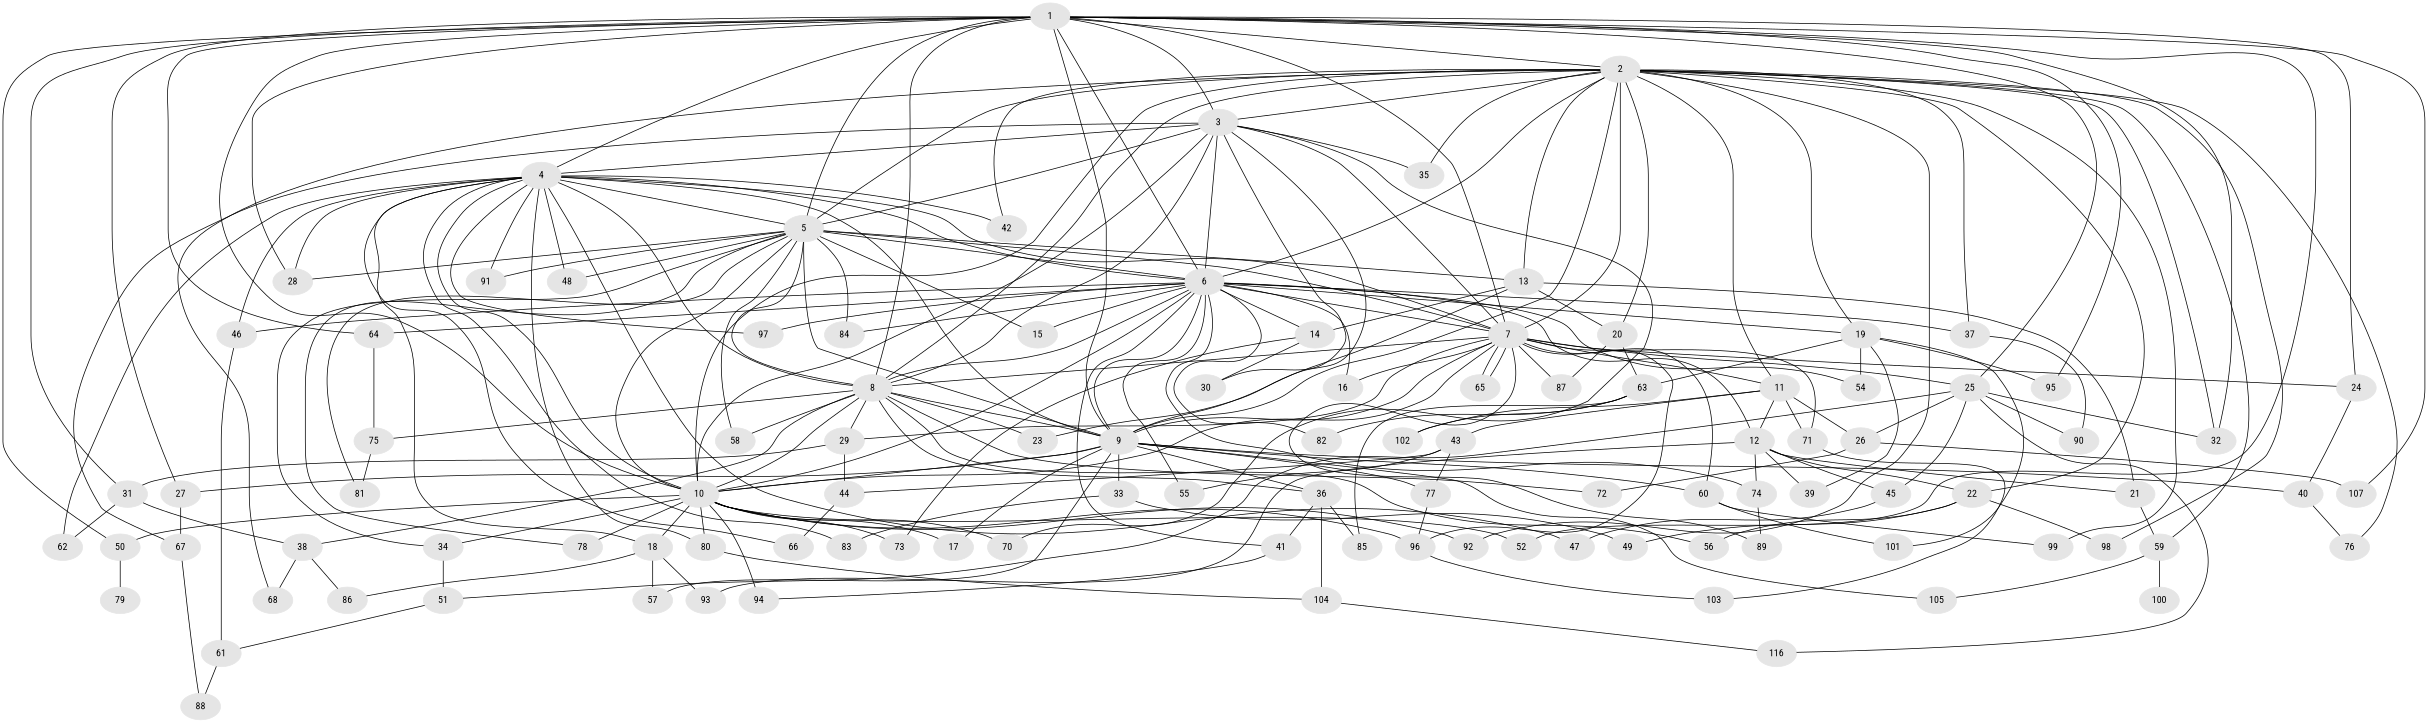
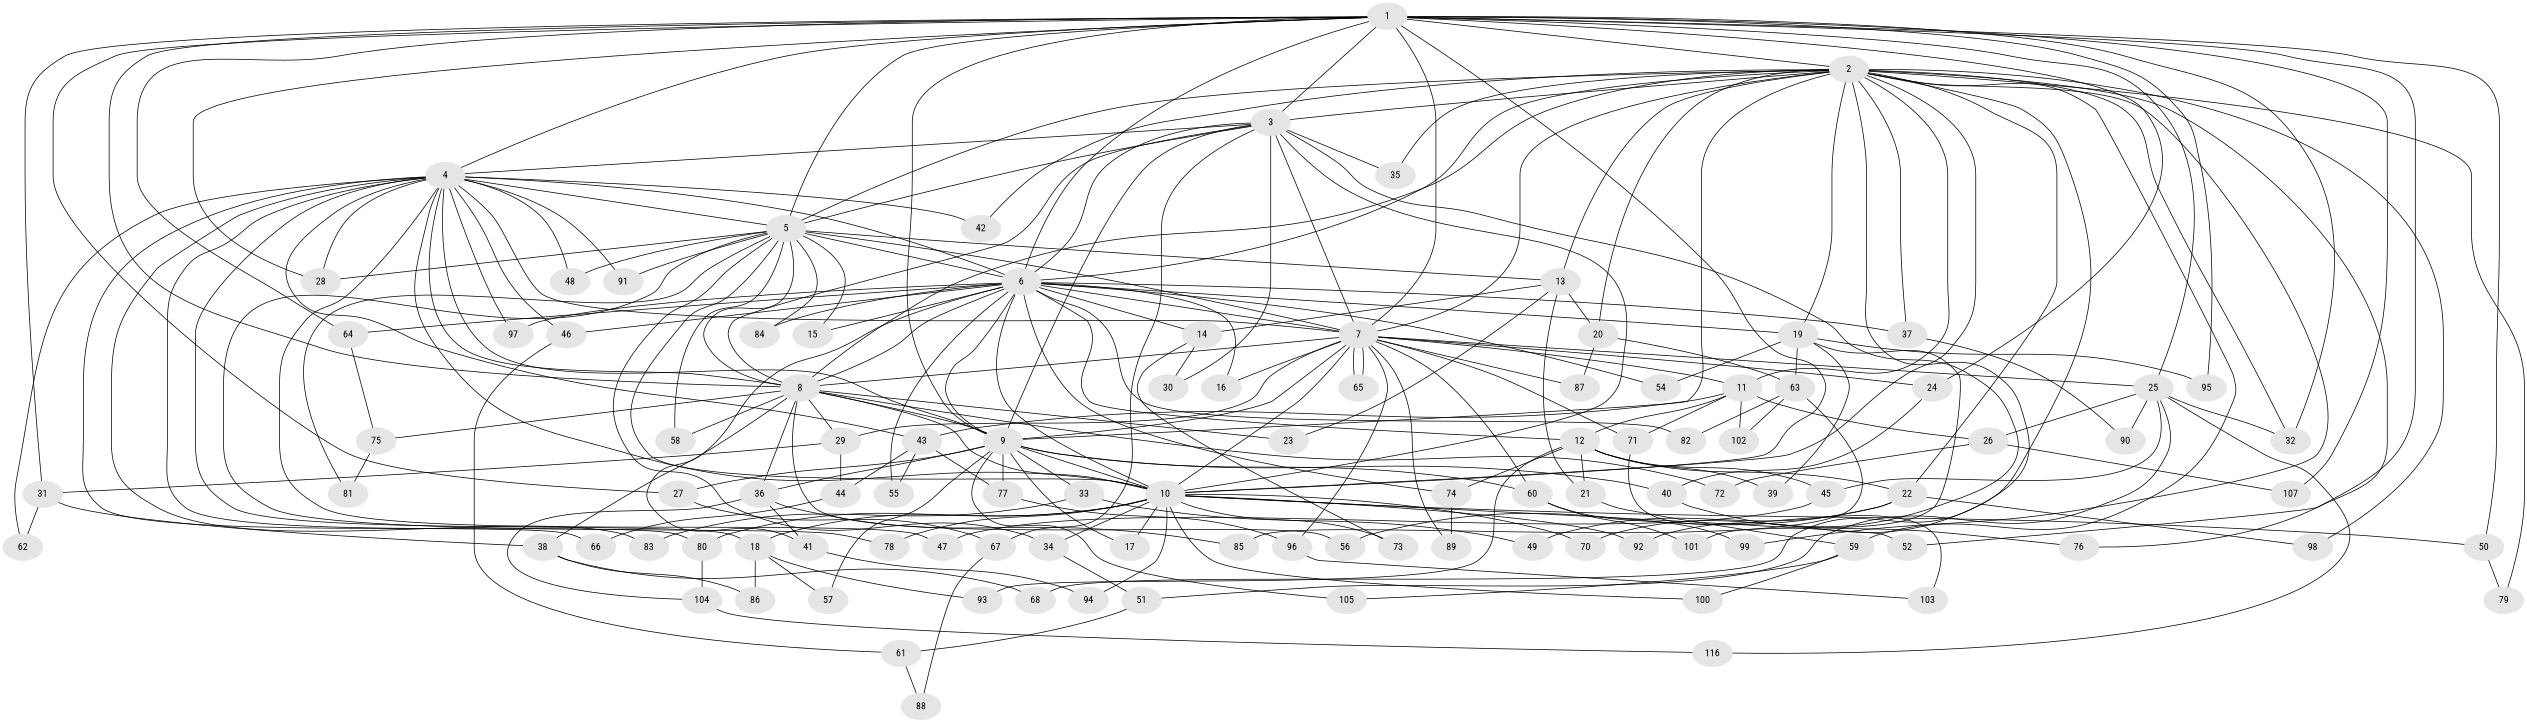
none -> (2362, 127)
none -> (474, 358)
(888, 371) -> none
(1058, 518) -> (1277, 574)
